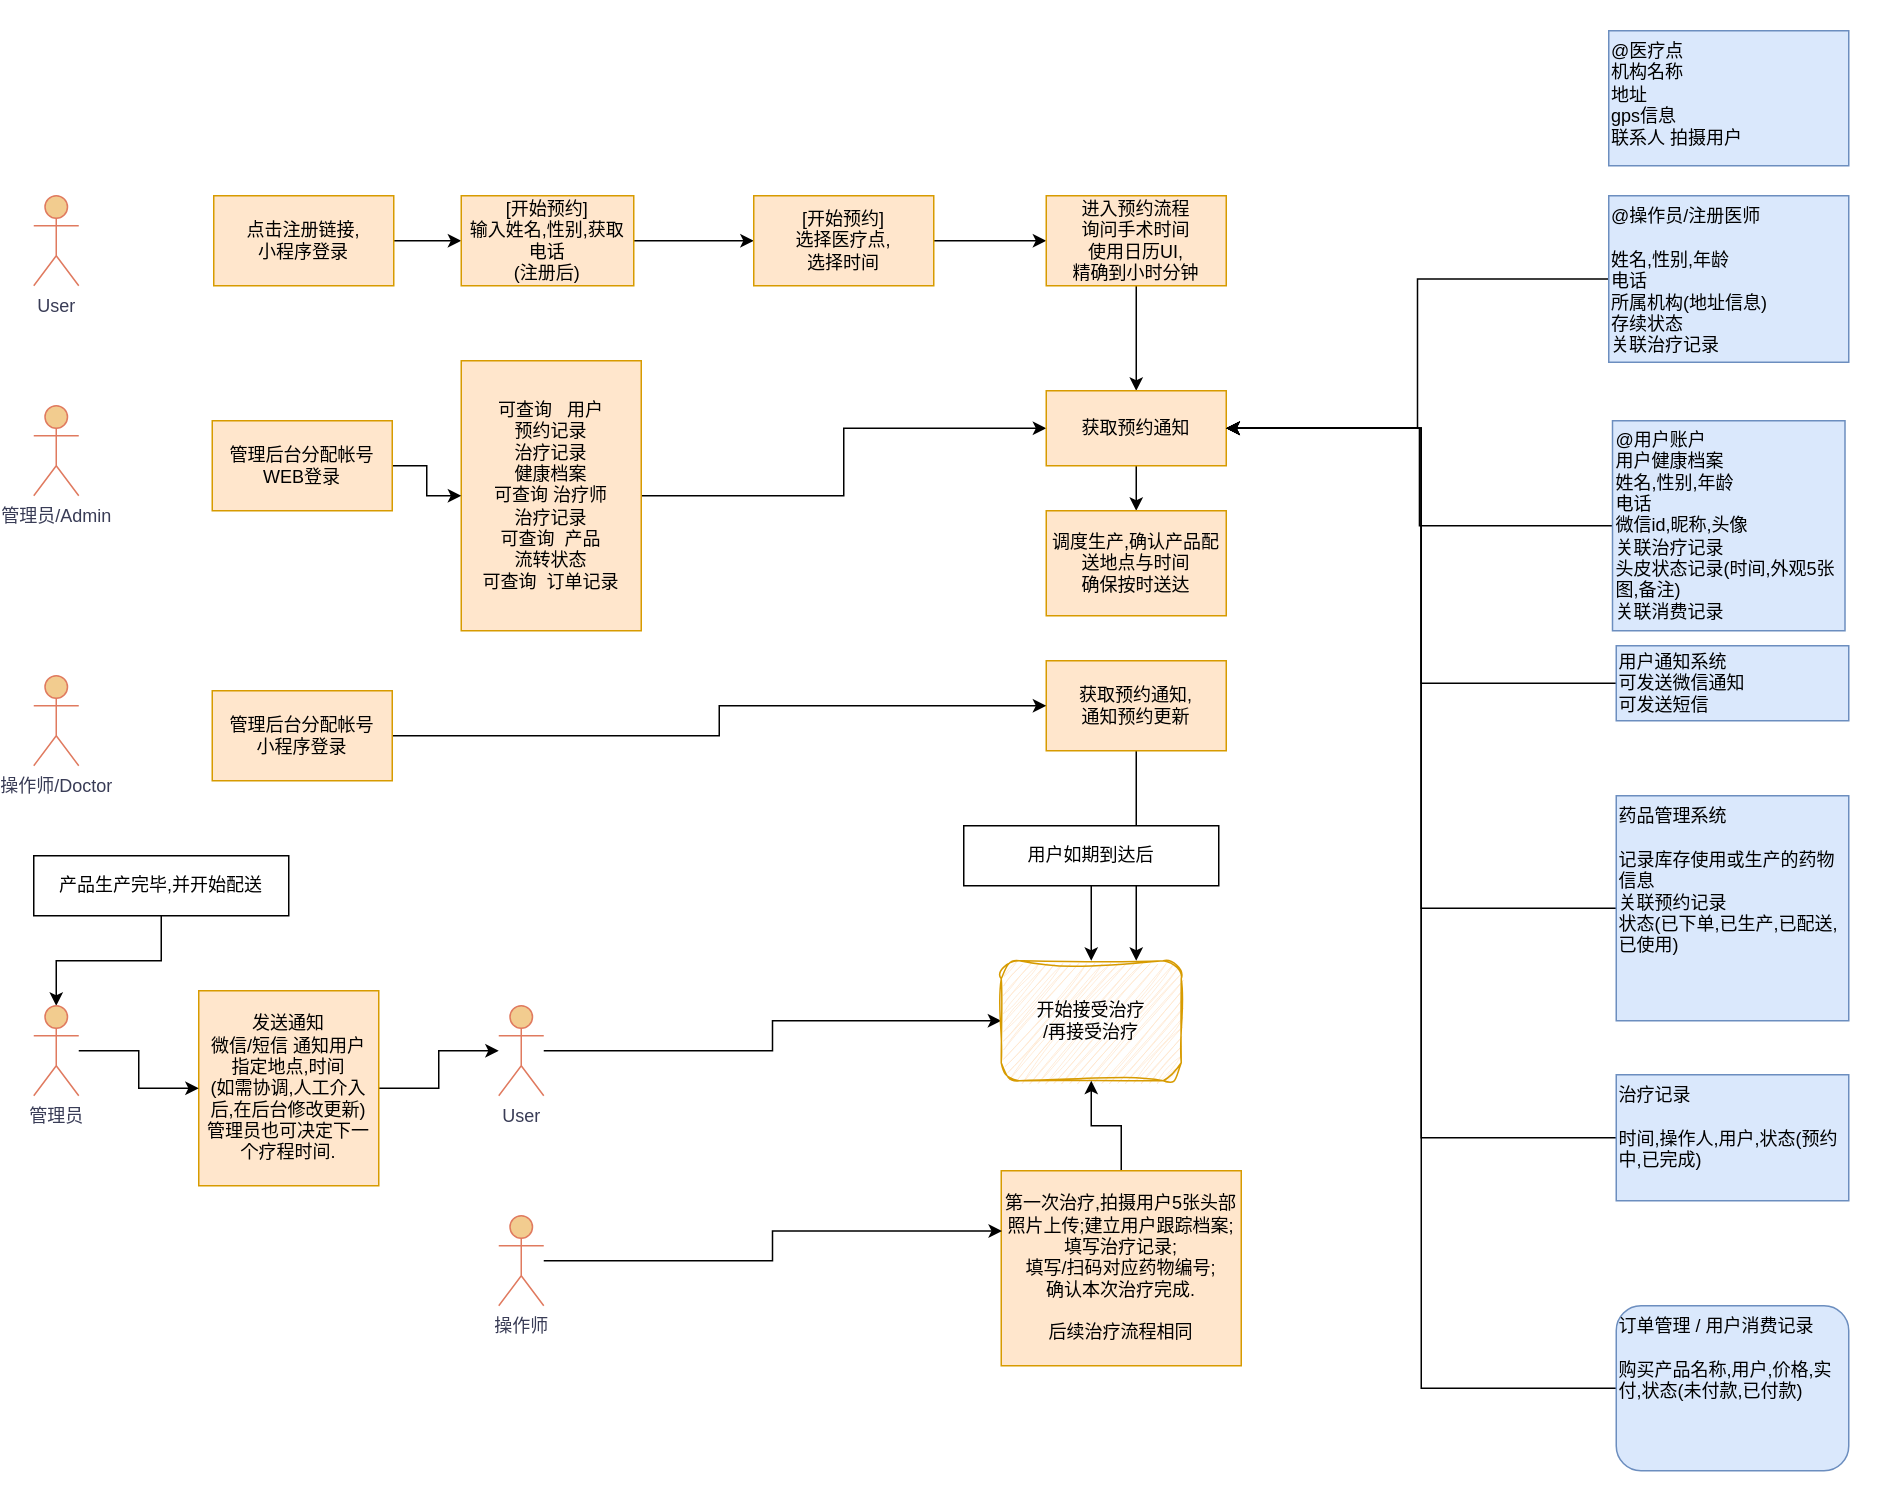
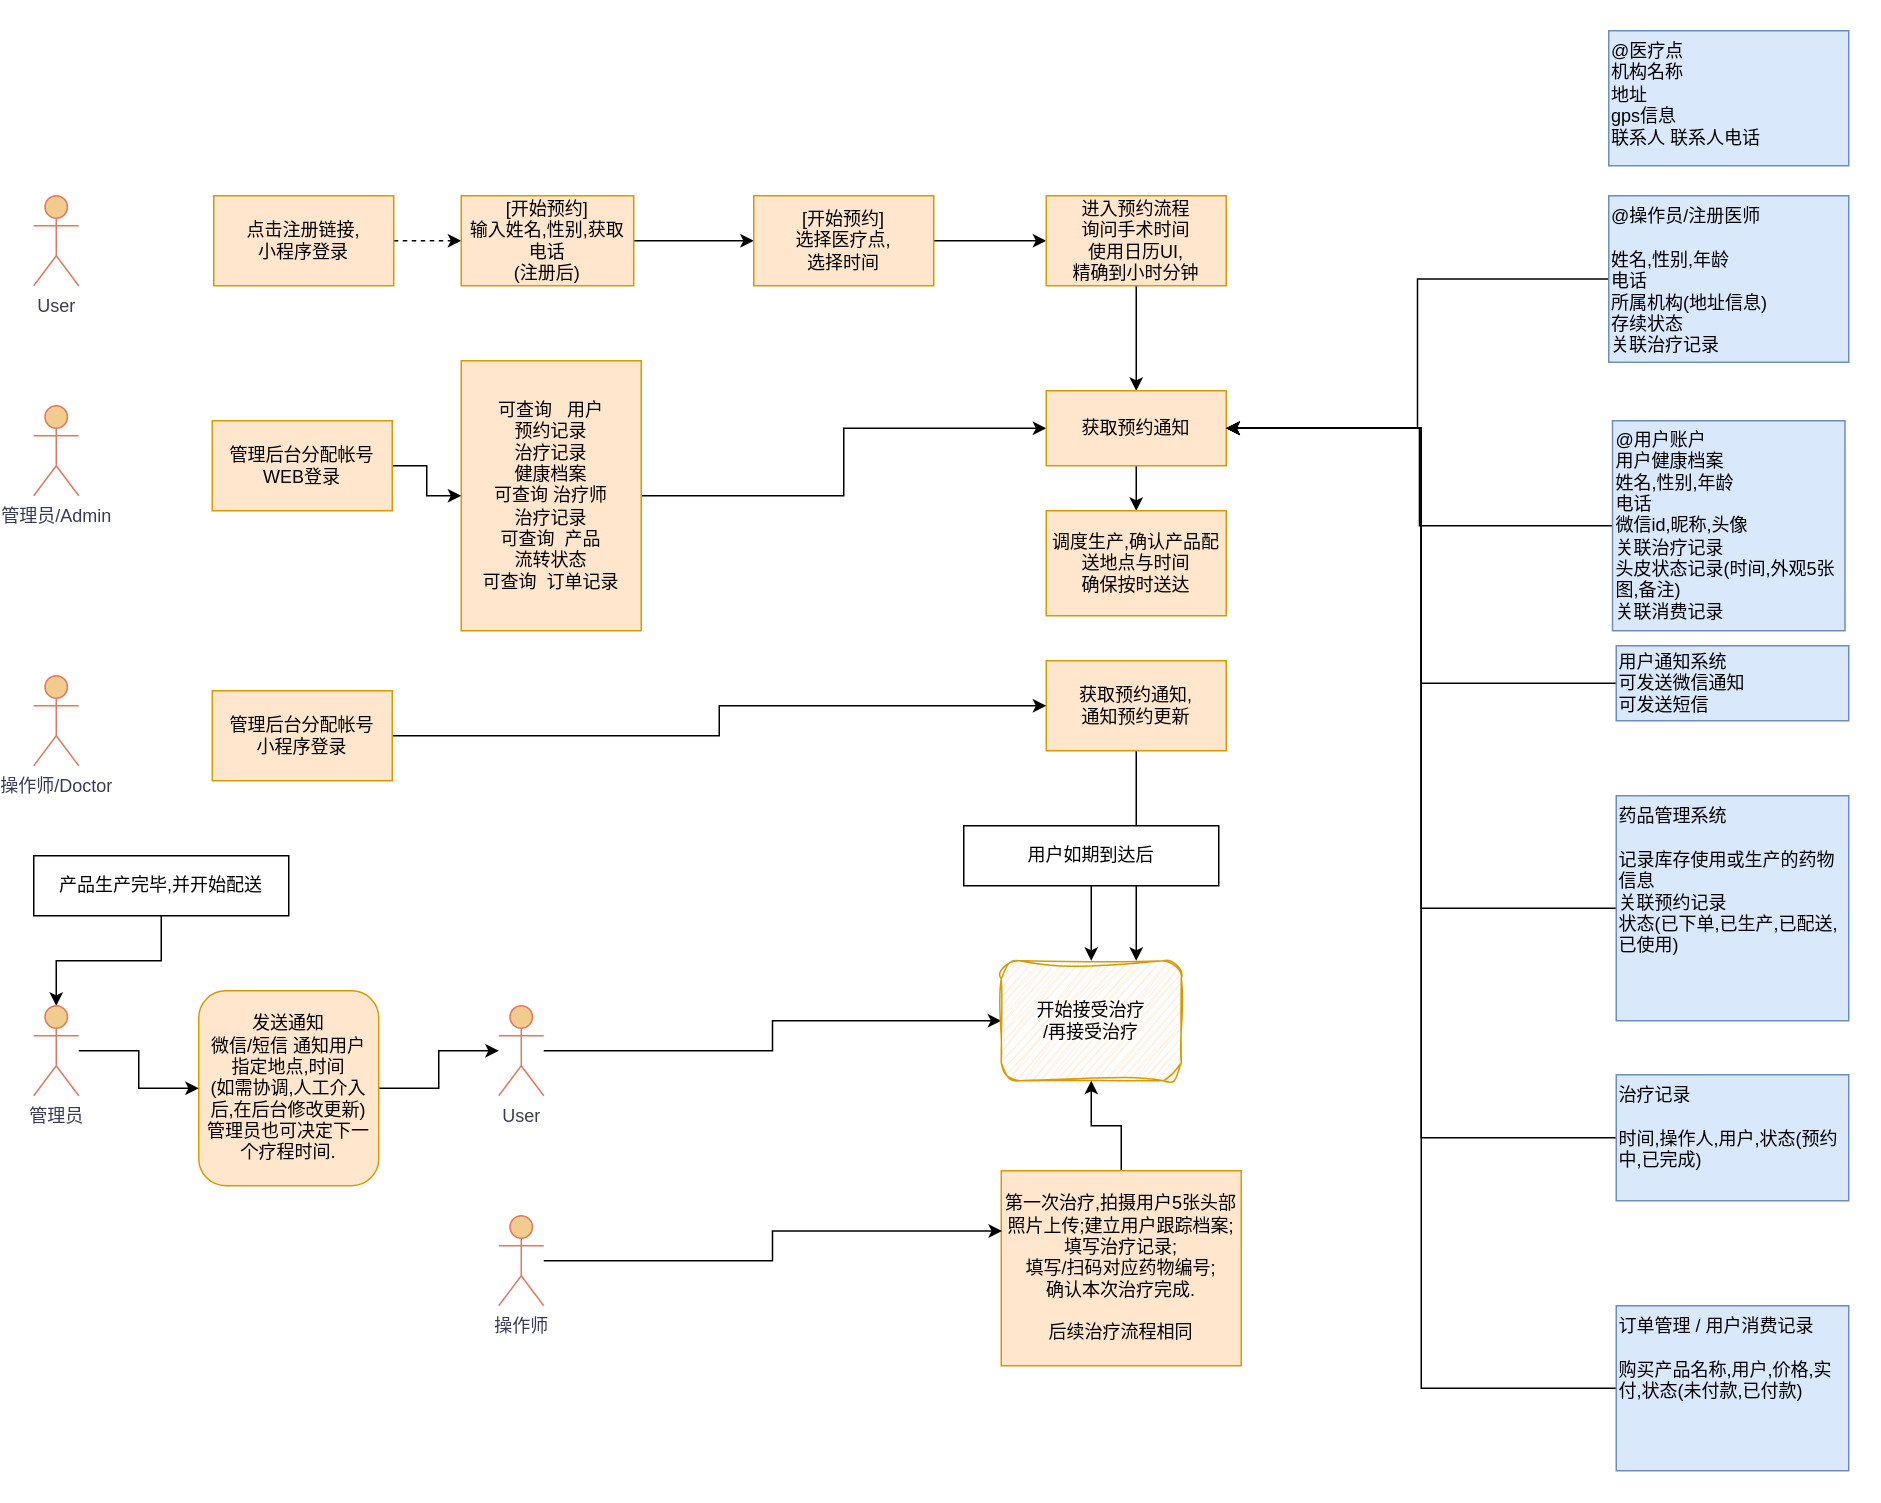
(1677, 95) -> (1686, 95)
(422, 241) -> (422, 241)
(289, 1088) -> (289, 1088)
(1733, 1388) -> (1733, 1388)
